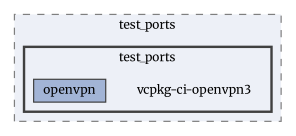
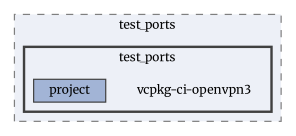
(70, 91) -> (70, 91)
